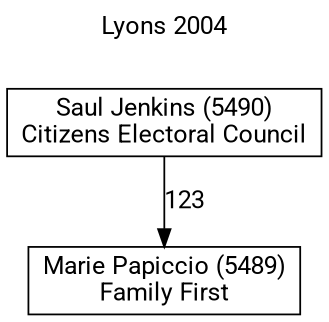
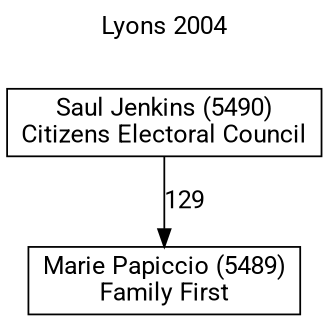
(185, 202) -> (185, 202)
